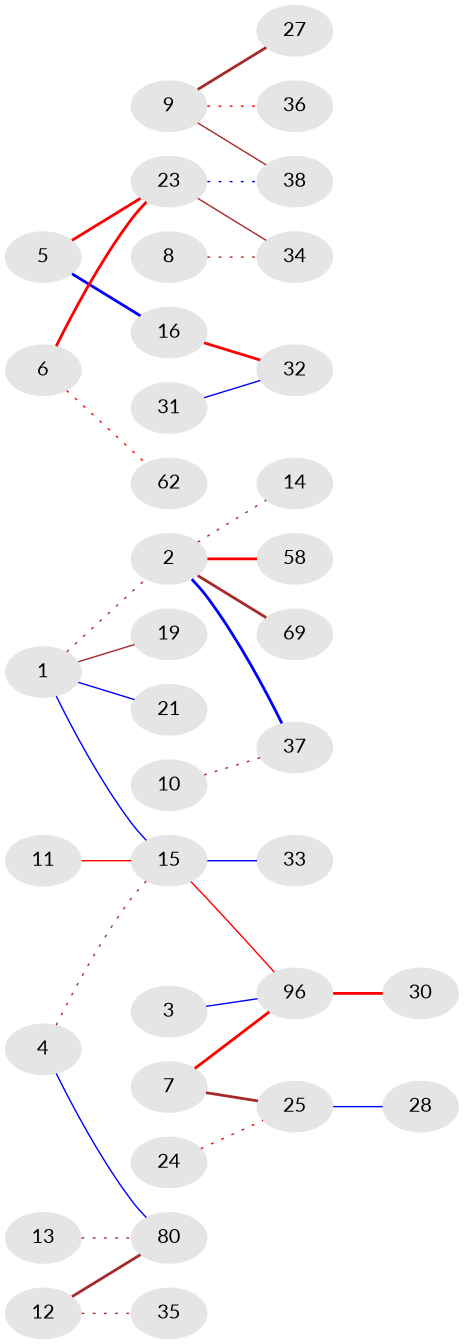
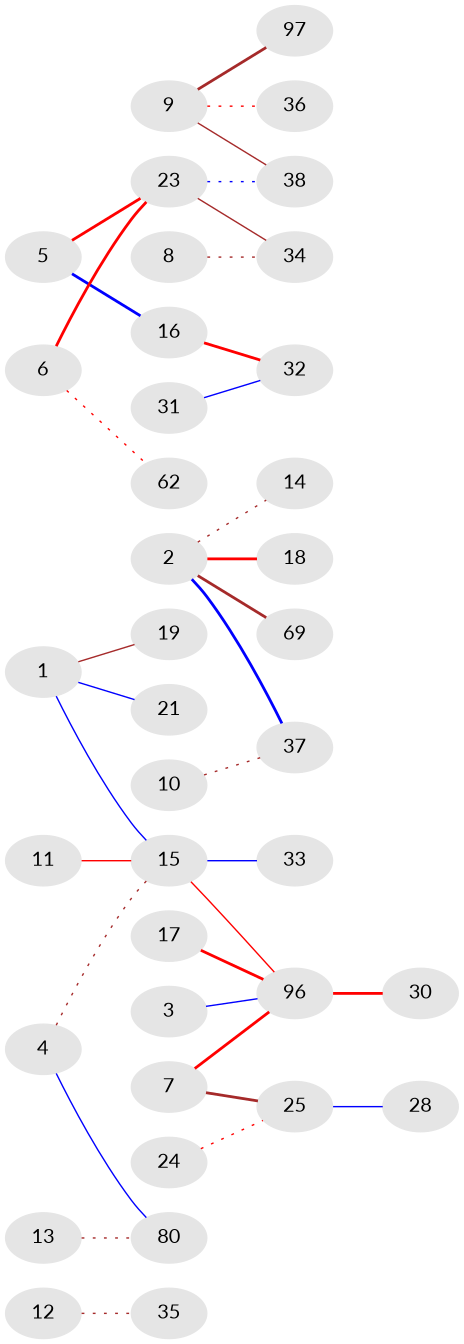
(295, 31) -> (295, 31)
(295, 559) -> (295, 559)
(106, 615) -> none
none -> (169, 936)
(106, 1276) -> none
